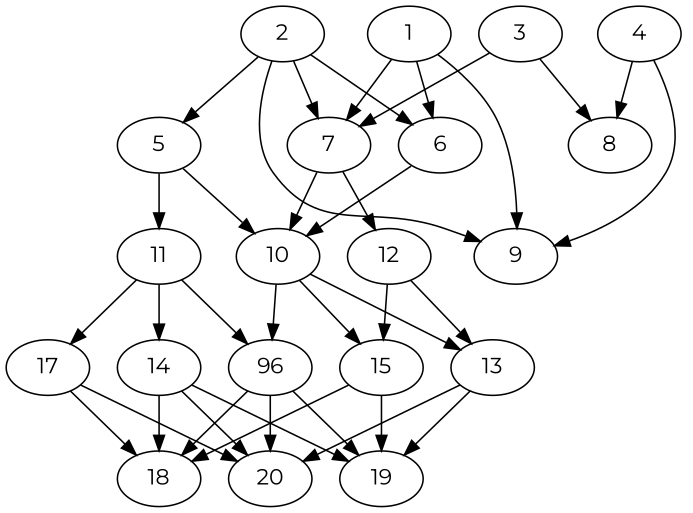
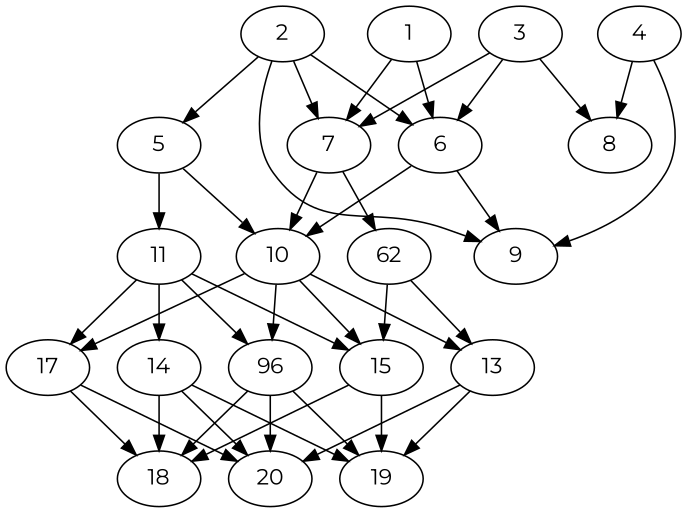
none -> (485, 83)
(498, 123) -> (473, 194)
(389, 256) -> (389, 256)
none -> (263, 308)
none -> (170, 309)
